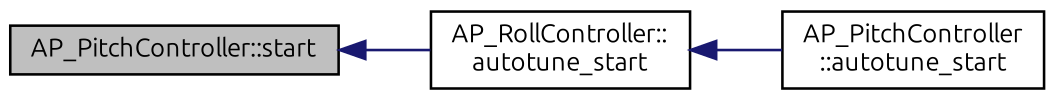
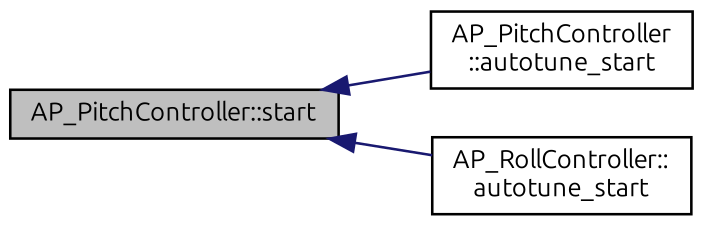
(749, 50) -> (389, 79)
